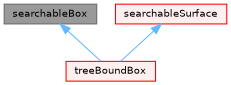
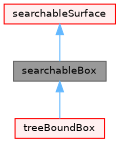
(137, 46) -> (60, 48)
